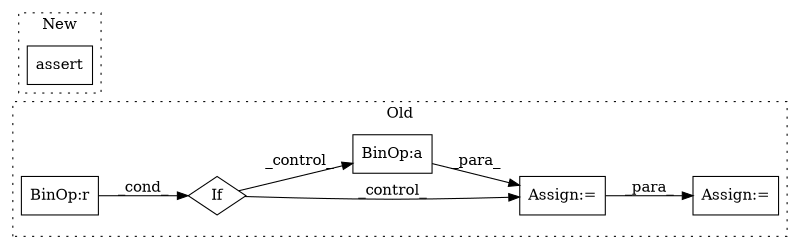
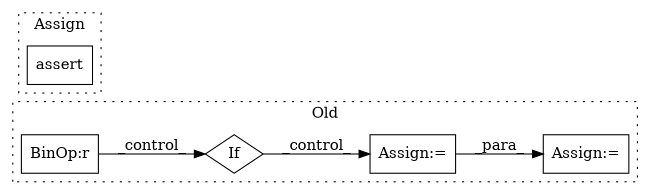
(60, 25) -> (60, 25)
(392, 154) -> none
(143, 188) -> (152, 146)
